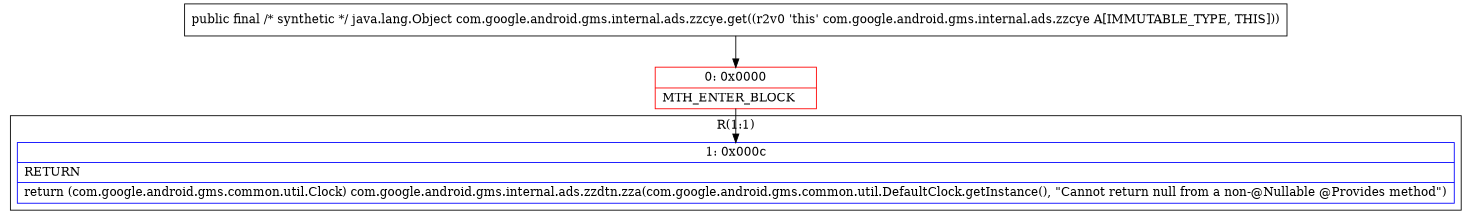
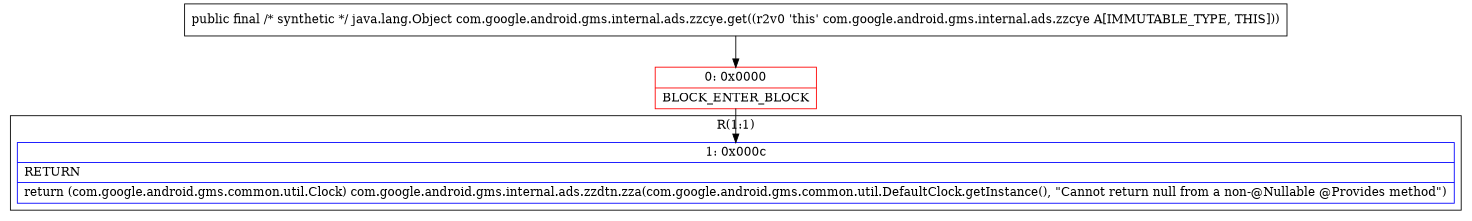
(729, 98) -> (736, 98)
